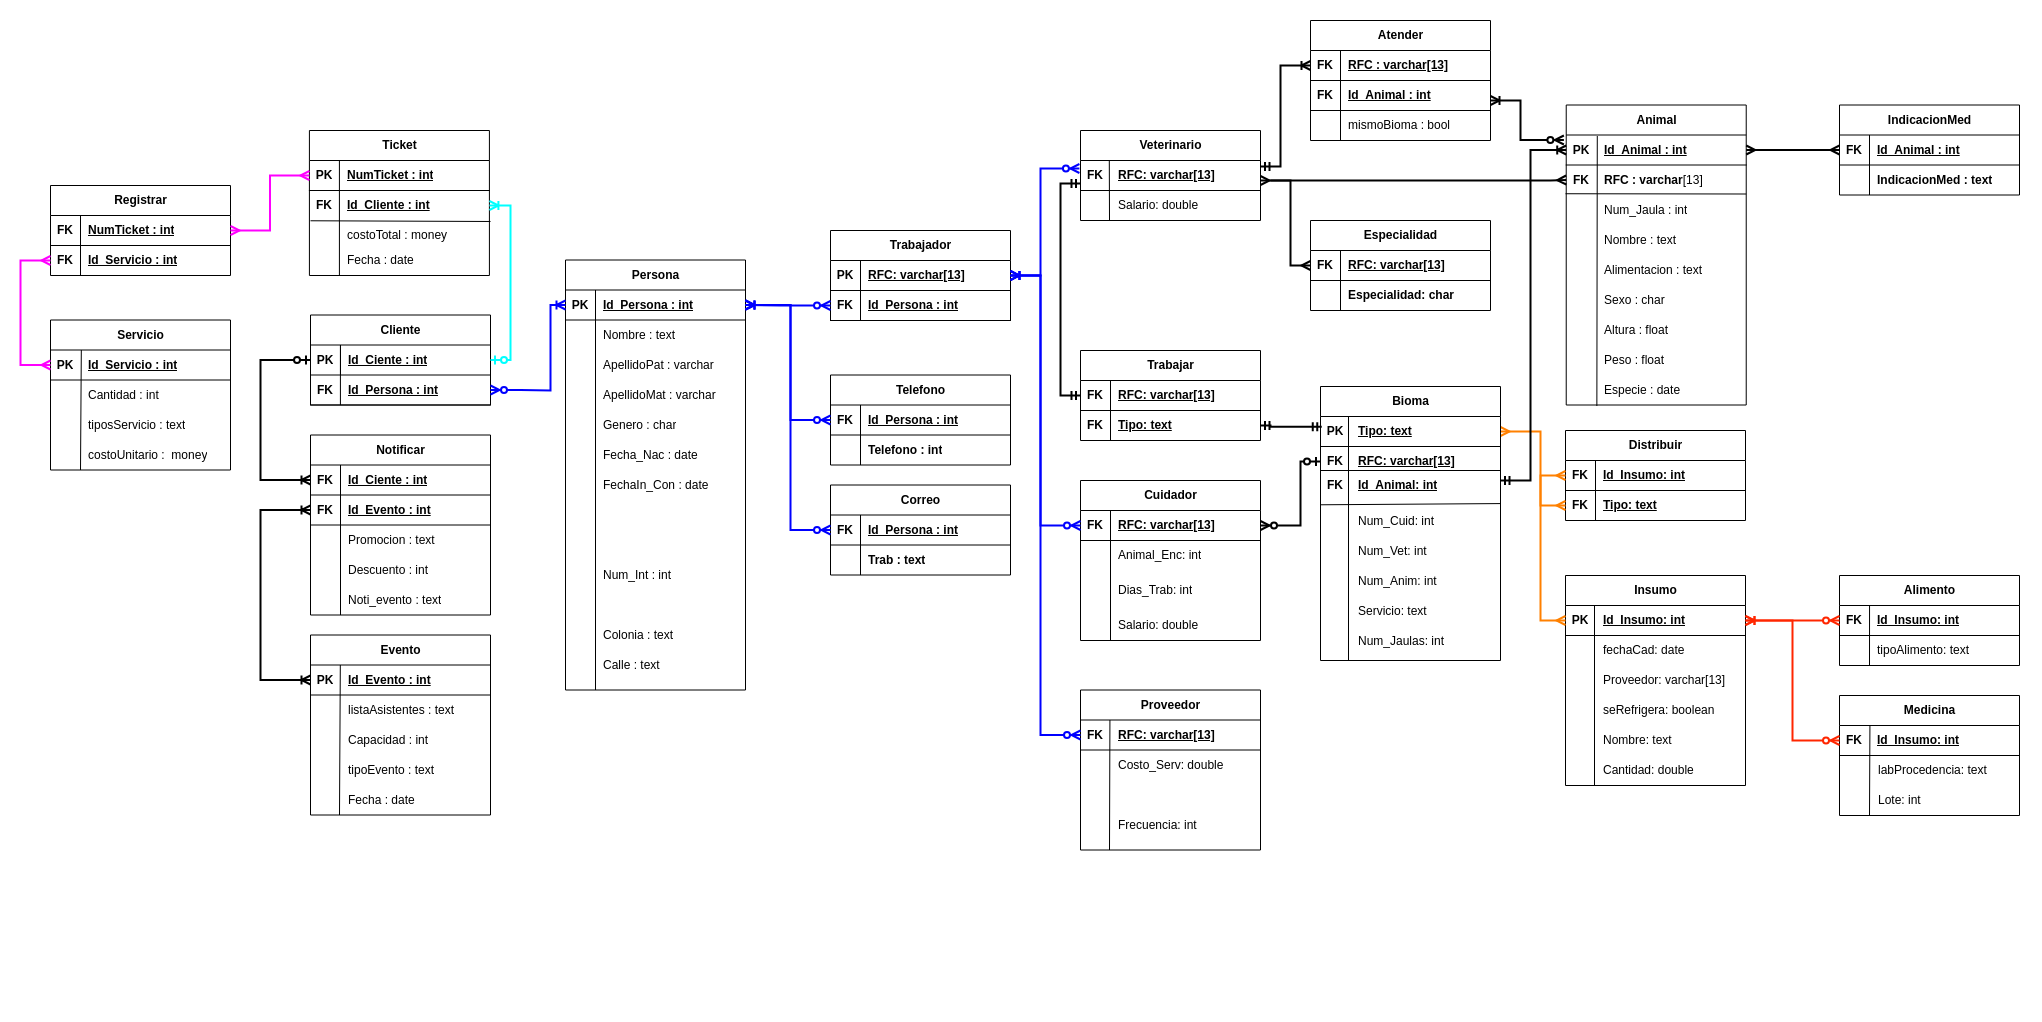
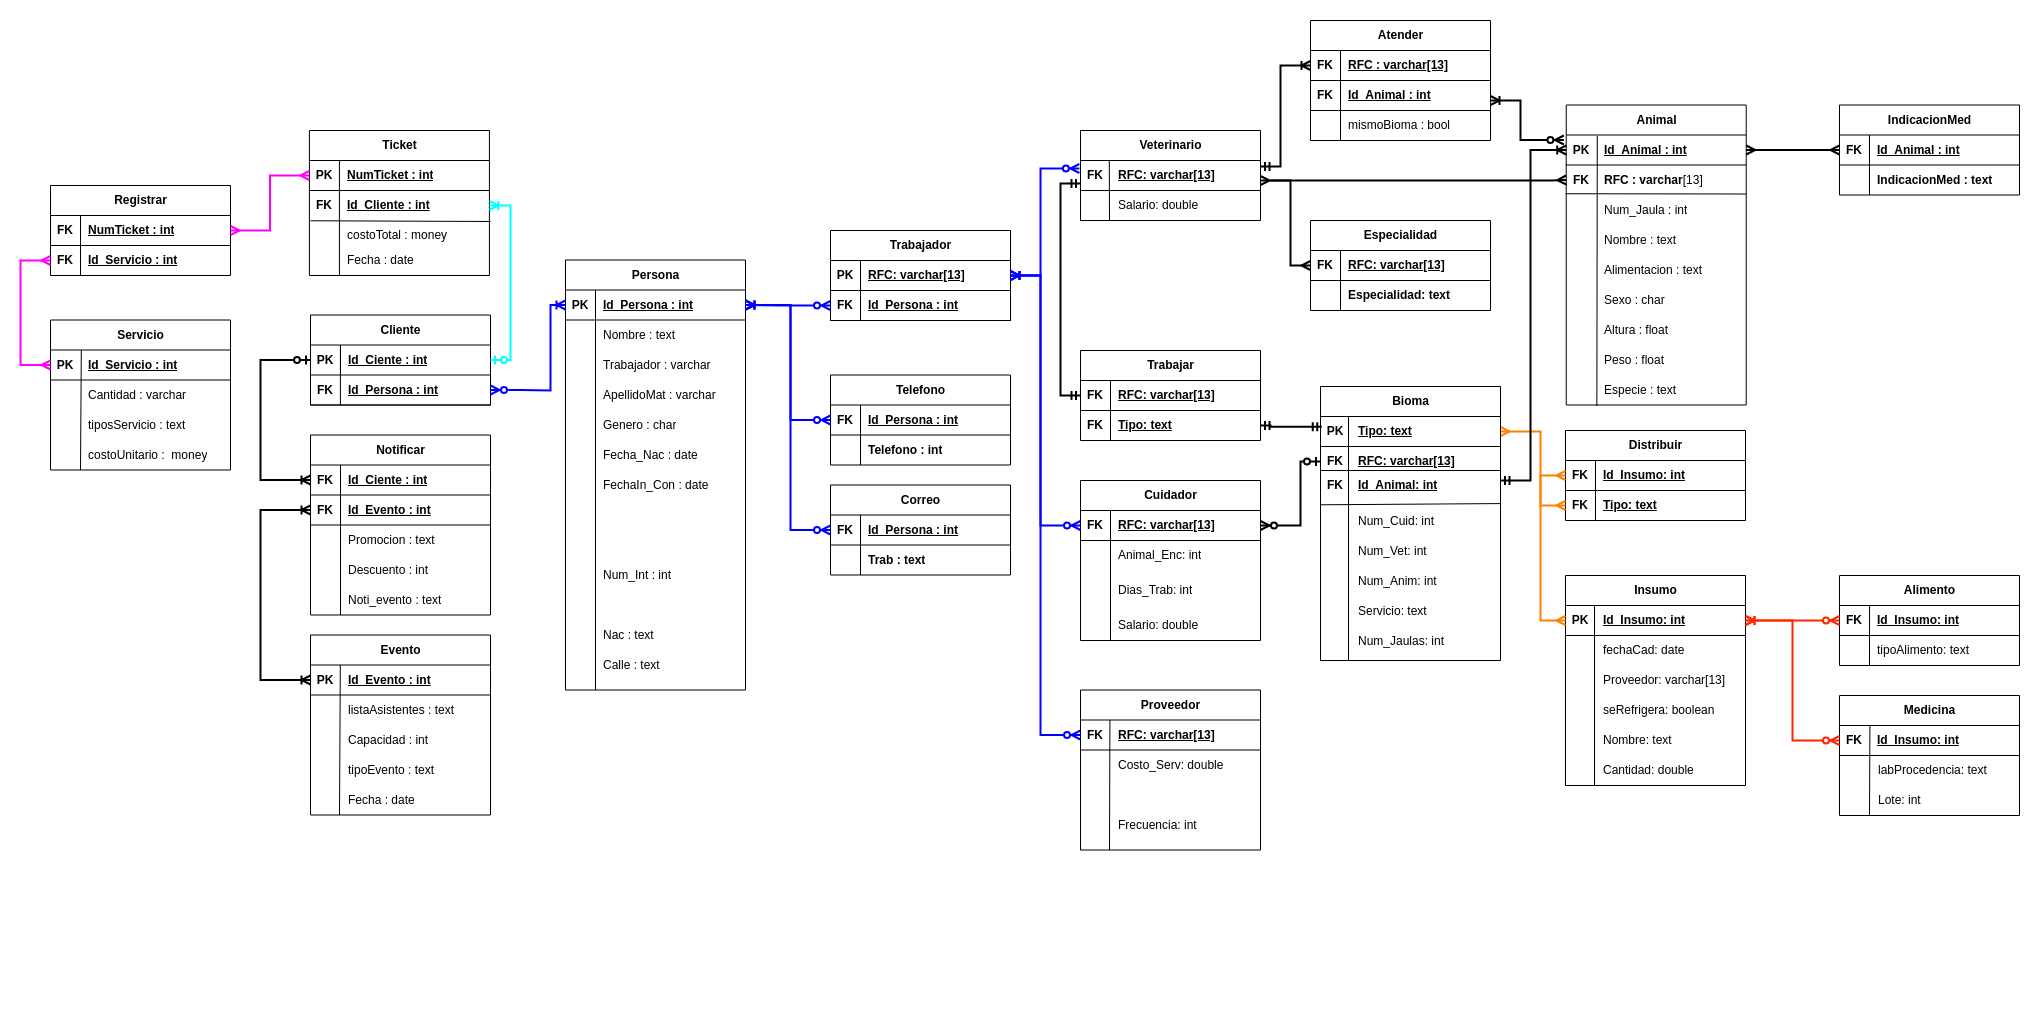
(1401, 296) -> (1401, 296)
(665, 366) -> (666, 366)
(1645, 391) -> (1645, 391)
(128, 396) -> (143, 396)
(643, 636) -> (632, 636)
